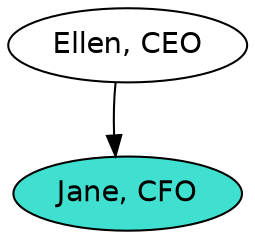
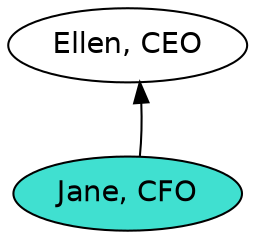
(114, 109) -> (141, 129)
